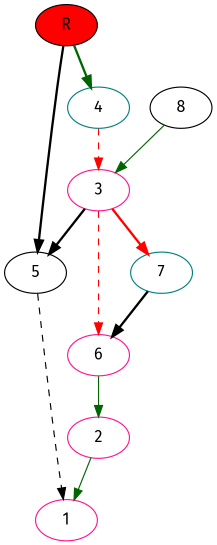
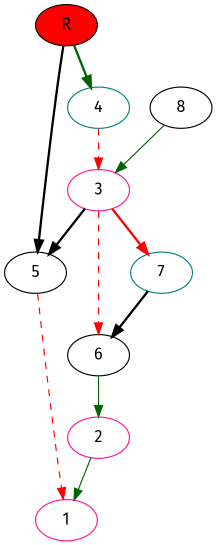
(99, 355) -> (99, 355)
(49, 391) -> (49, 391)
